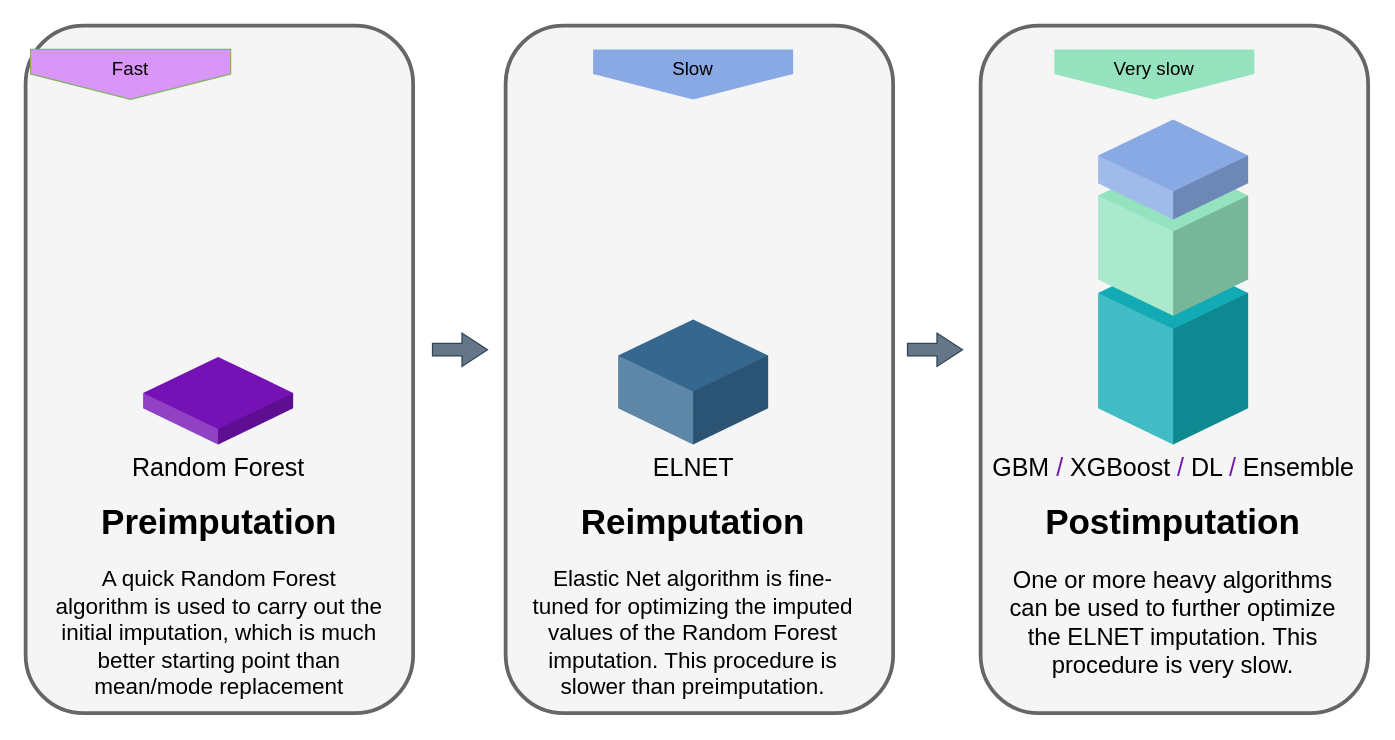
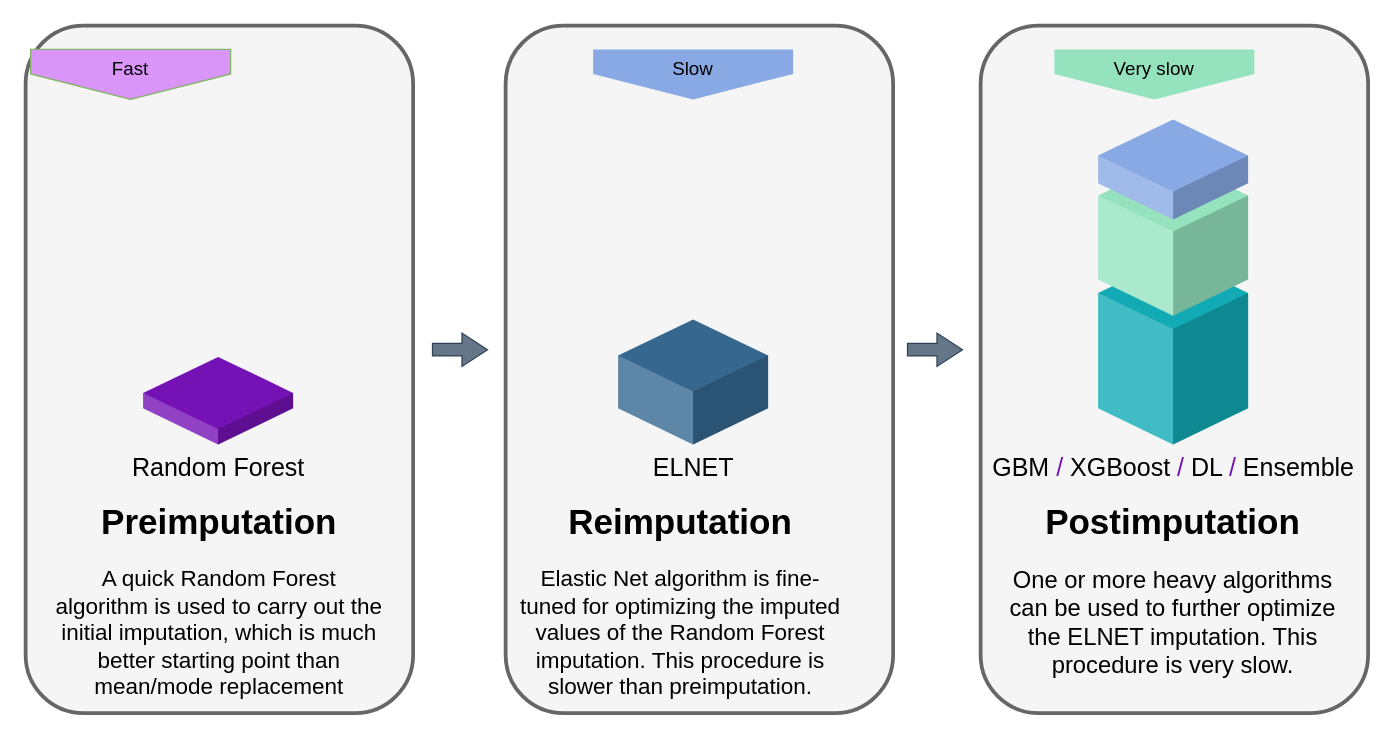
(693, 600) -> (681, 600)
